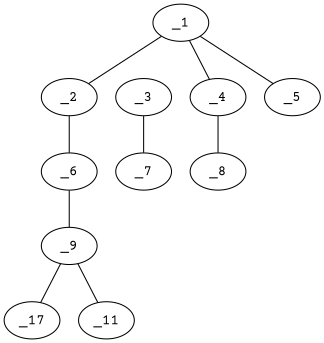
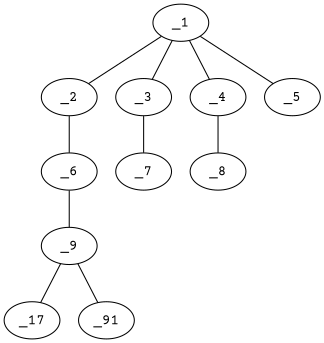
none -> (162, 60)
(106, 320) -> (106, 320)
